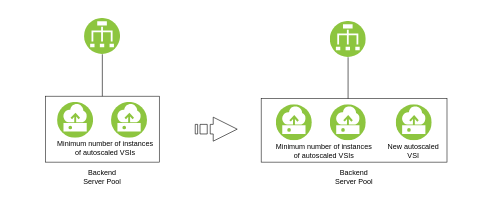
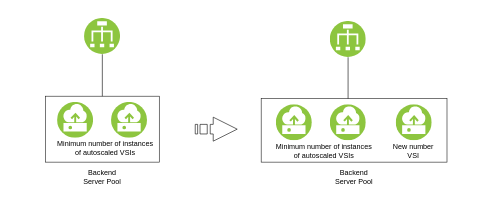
(414, 151) -> (414, 151)
